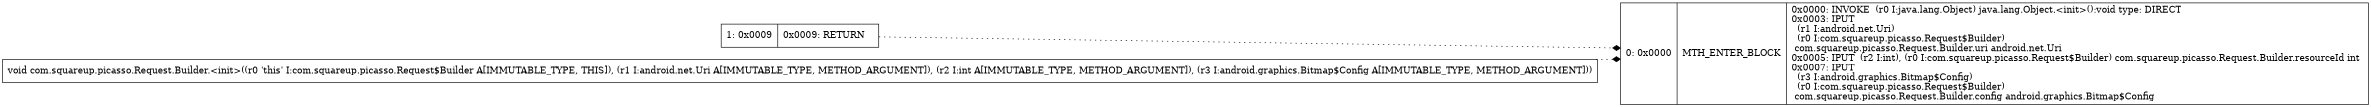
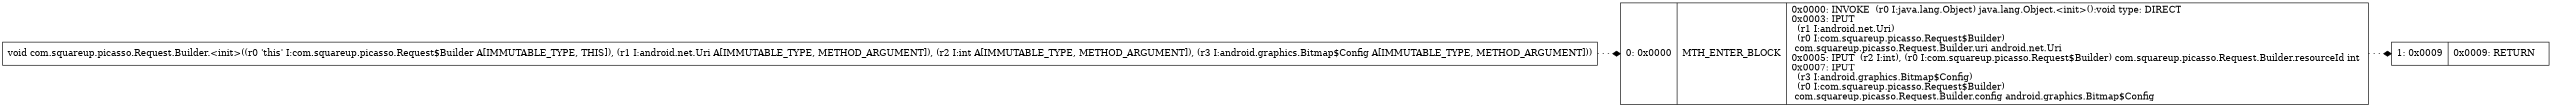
(1246, 42) -> (2376, 54)
